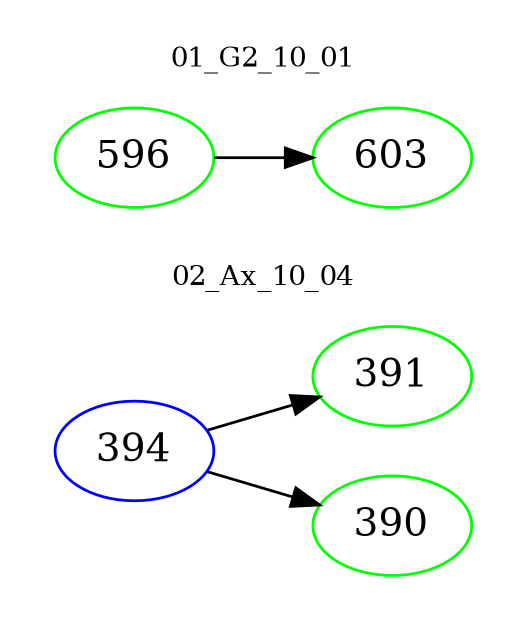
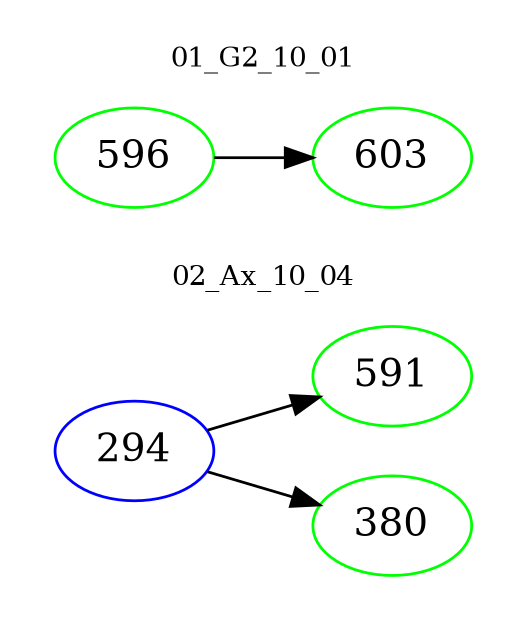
(392, 376) -> (392, 376)
(134, 451) -> (134, 451)
(392, 526) -> (392, 526)
